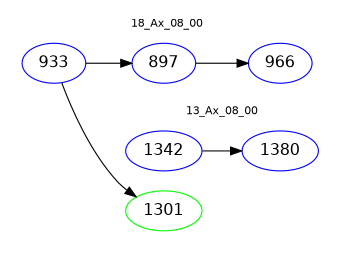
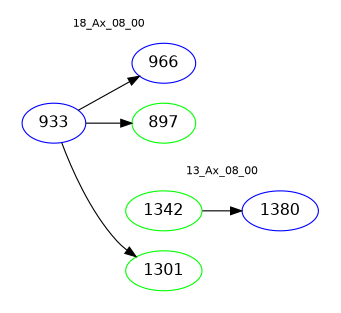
(164, 63) -> (164, 123)
(216, 63) -> (104, 96)
(164, 151) -> (164, 211)
